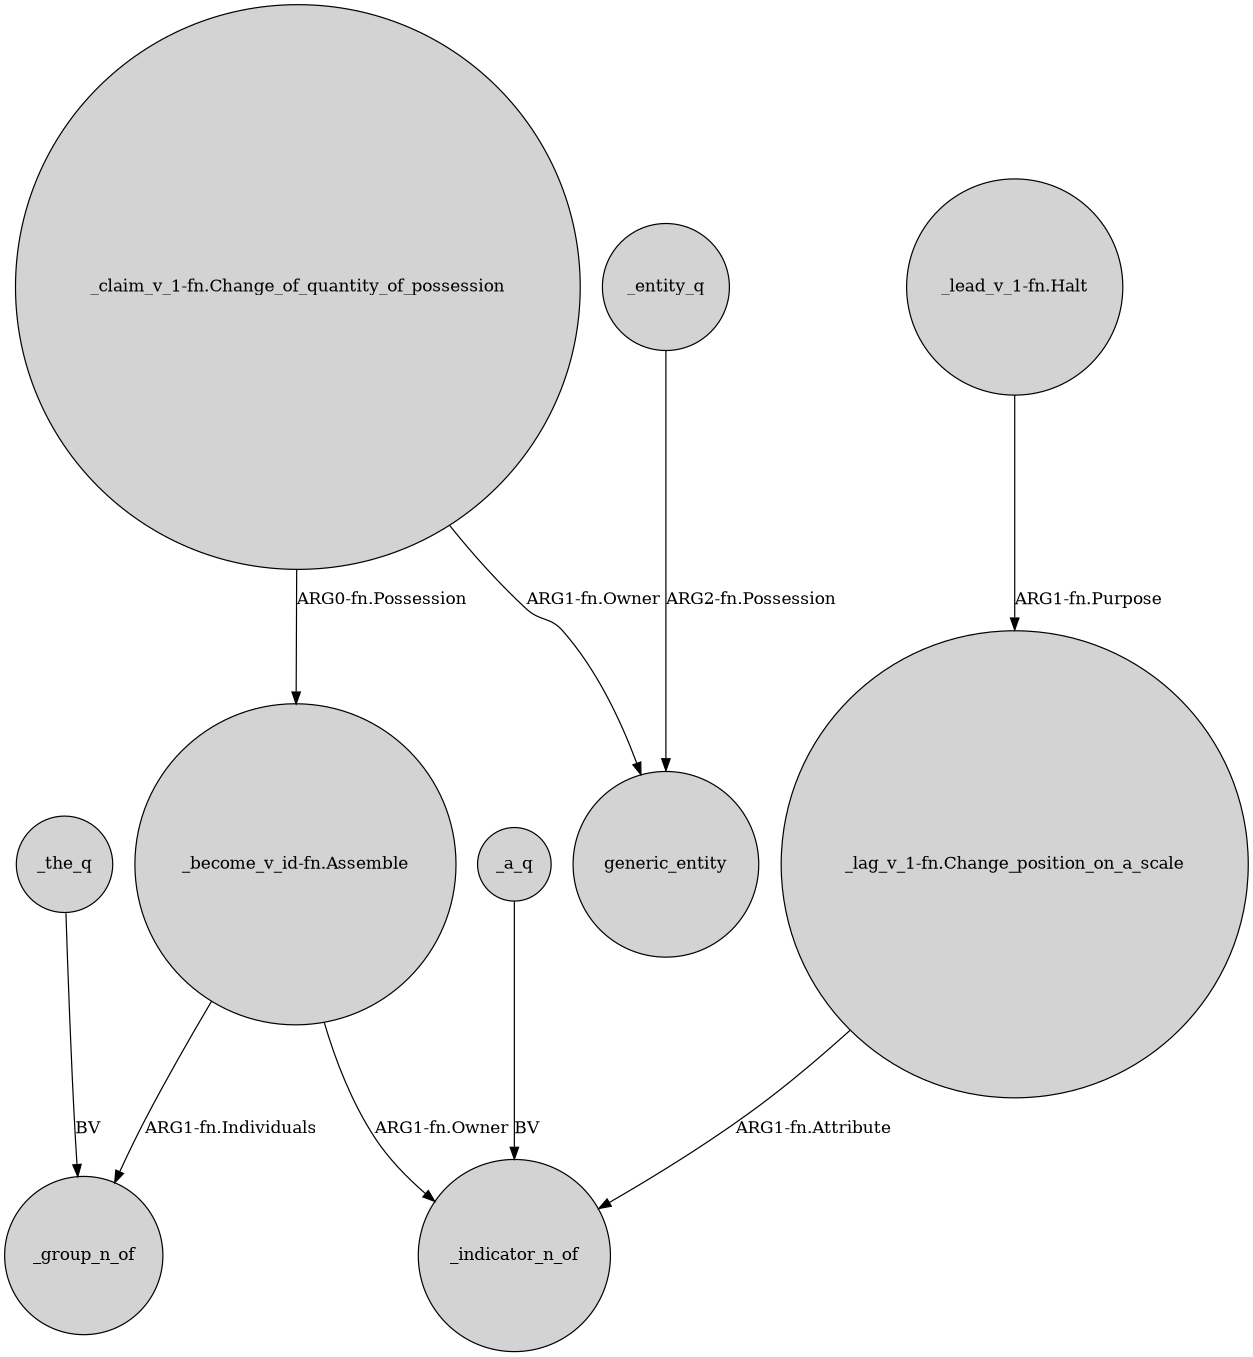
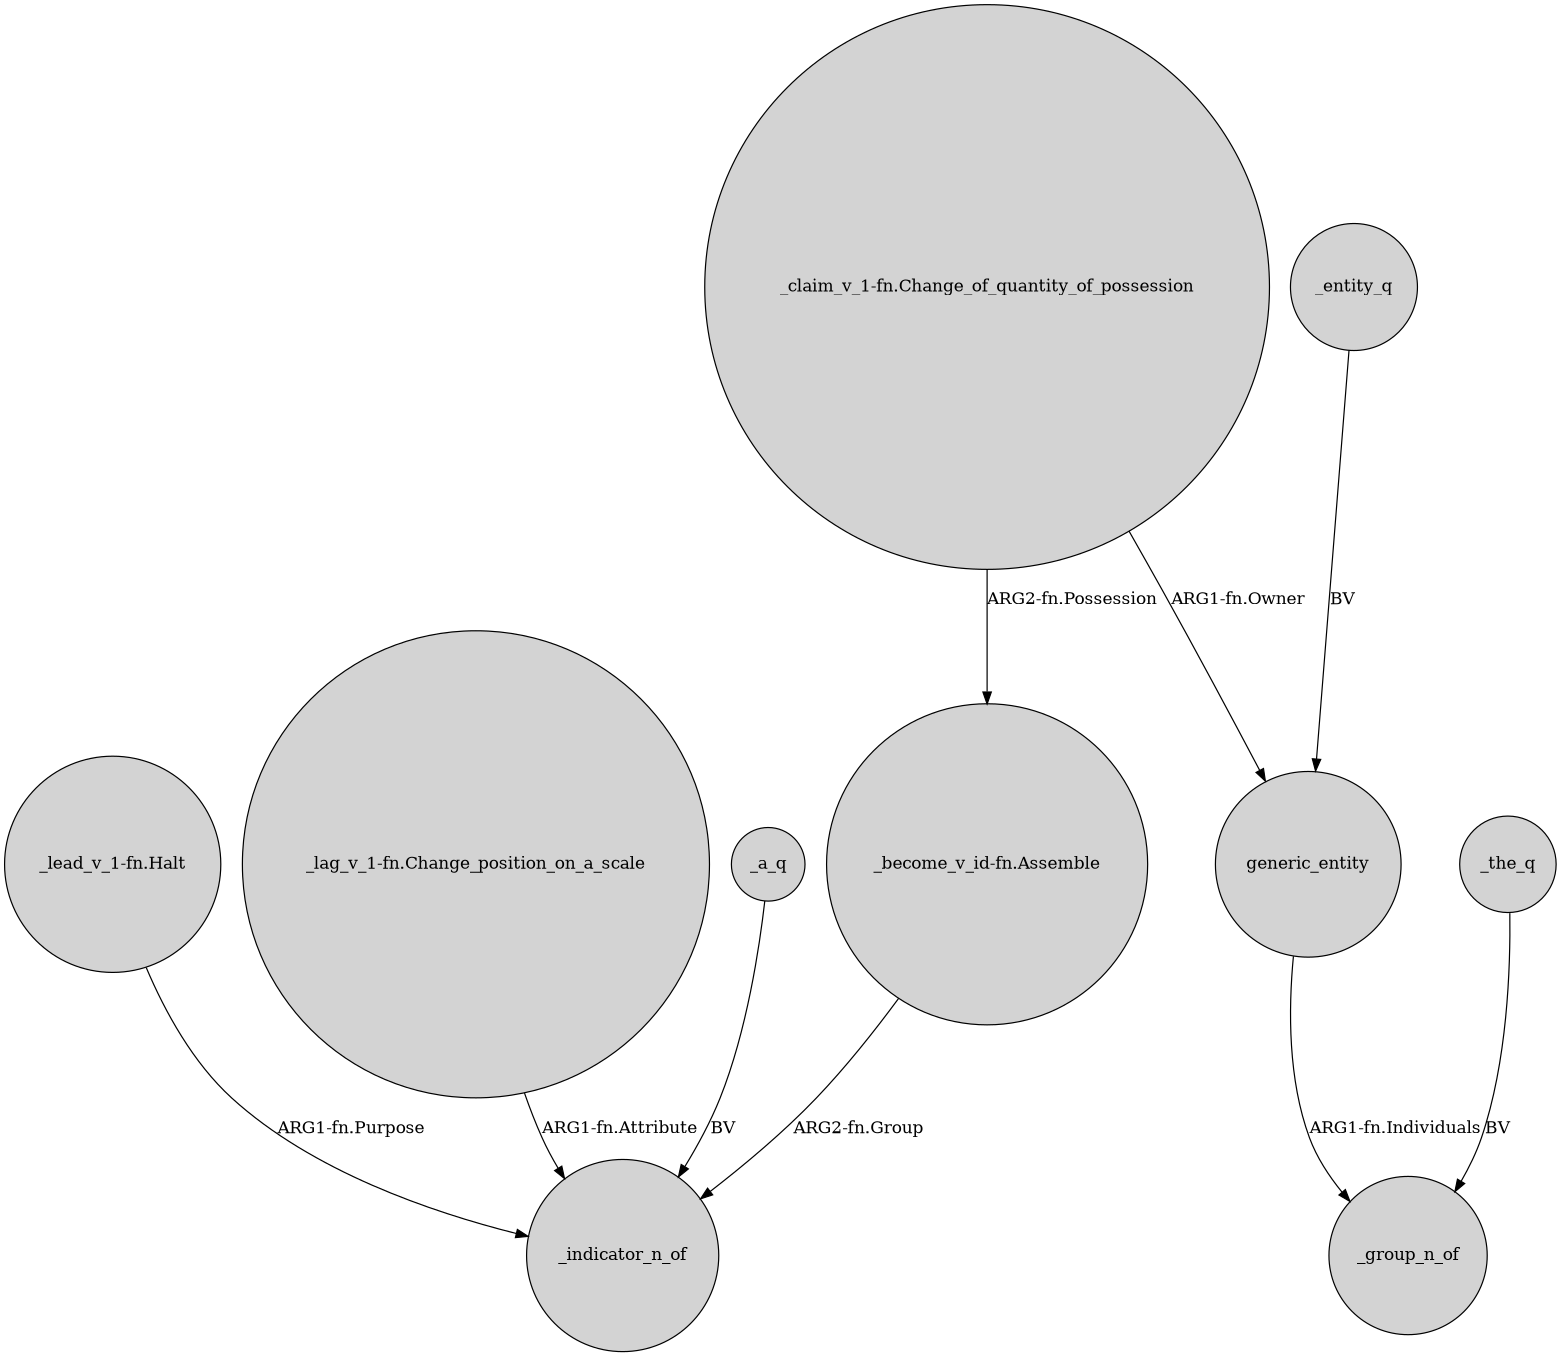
(1015, 506) -> (296, 1146)
(382, 600) -> (1073, 600)
(751, 600) -> (1343, 600)
(164, 1085) -> (1295, 1080)
(442, 1129) -> (859, 1129)
